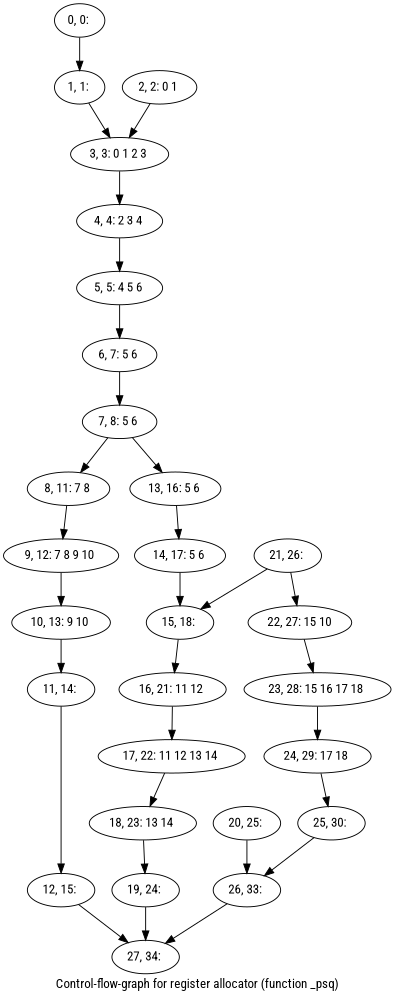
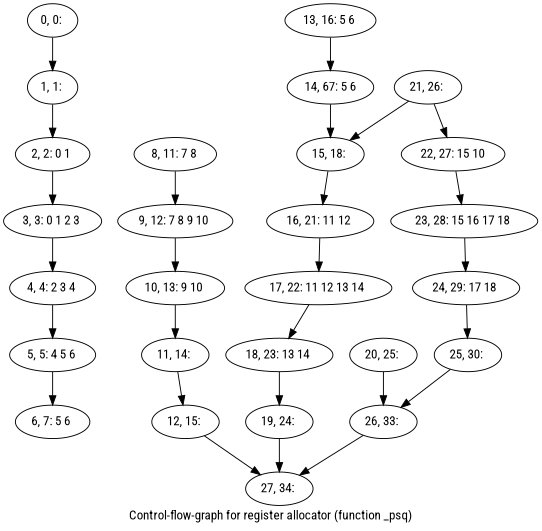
(97, 116) -> (53, 116)
(120, 422) -> none
(180, 556) -> (330, 87)
